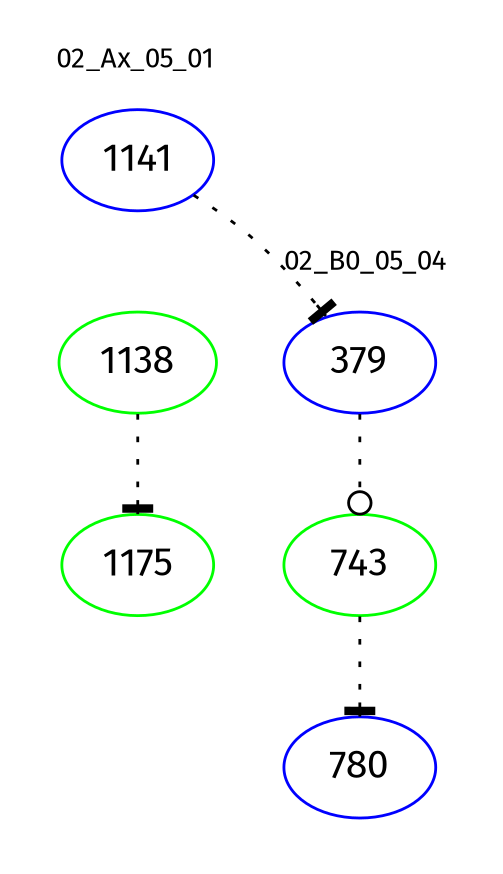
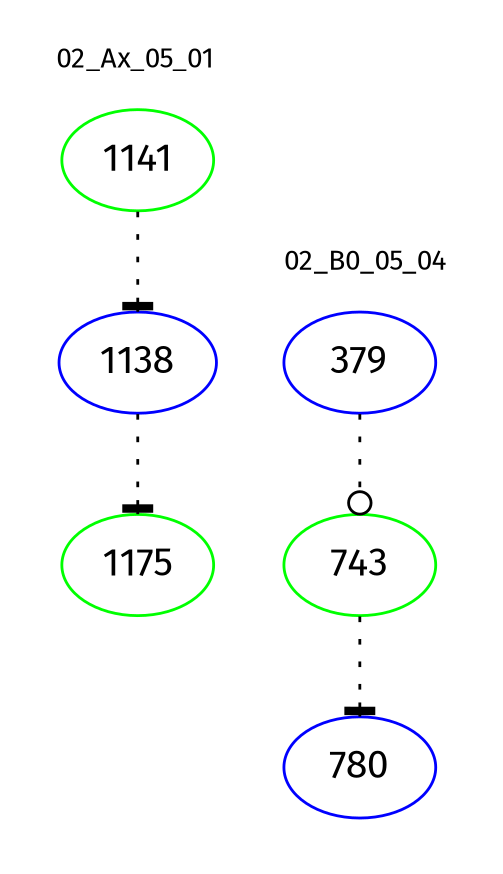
(138, 160) -> (138, 160)
(281, 265) -> (138, 255)
(138, 363) -> (138, 363)
